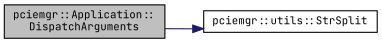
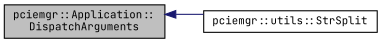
(179, 29) -> (190, 14)
